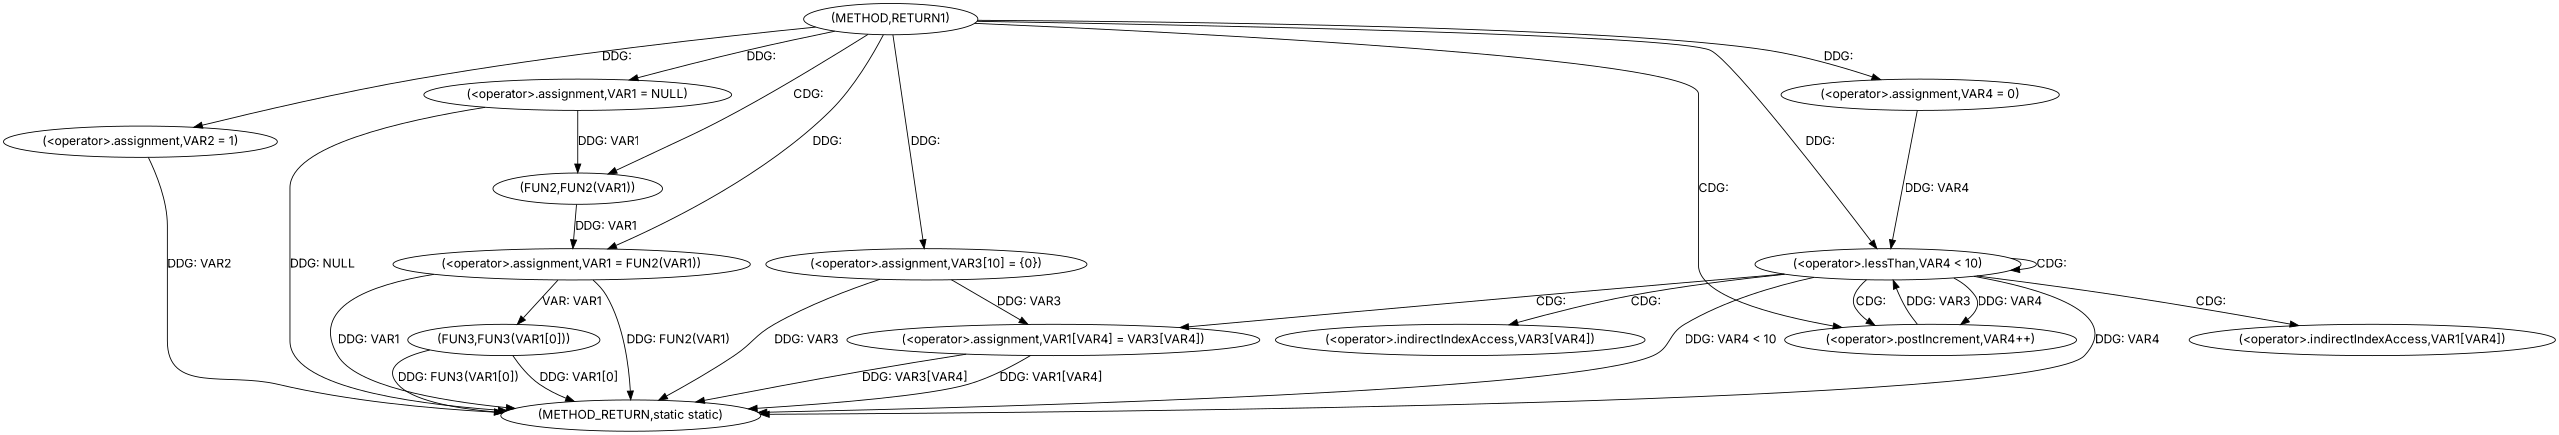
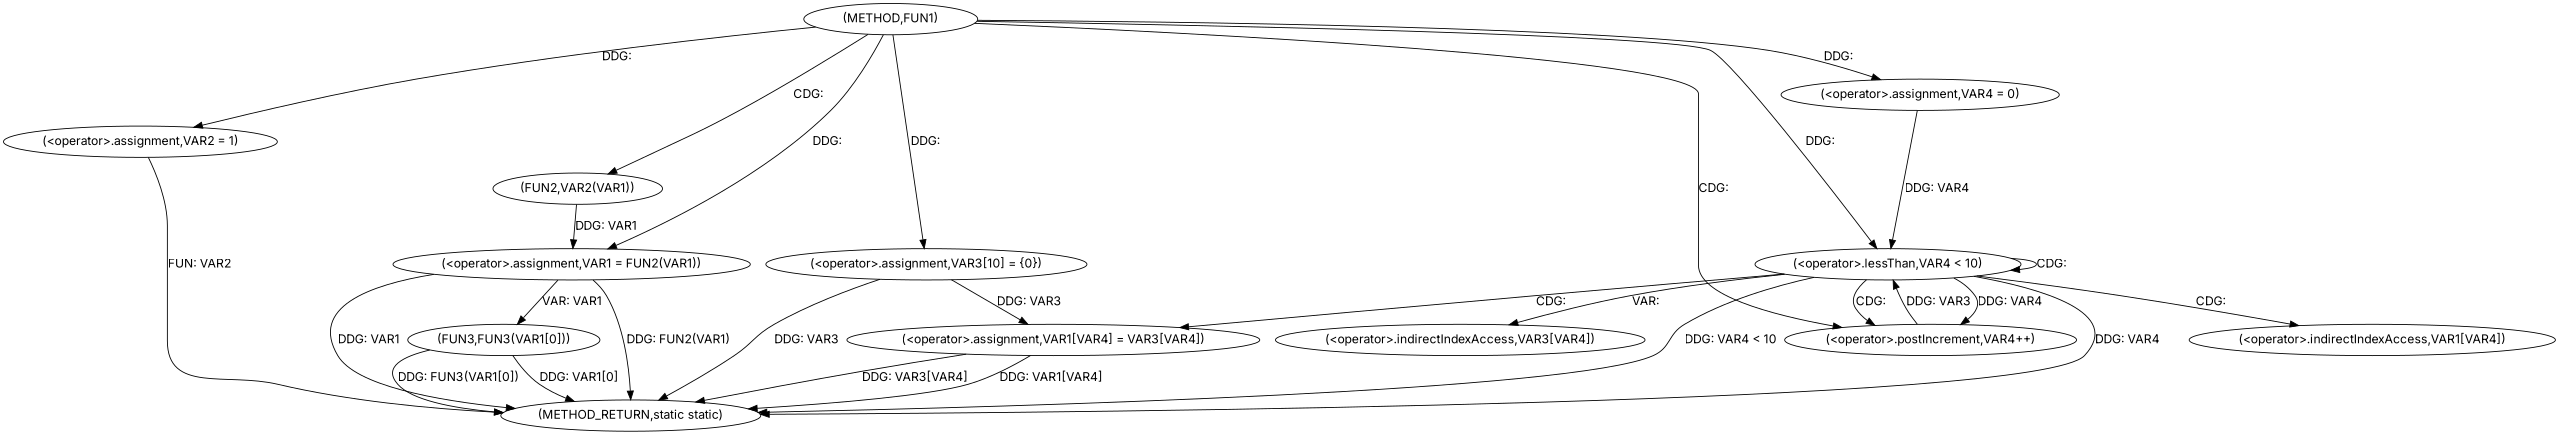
(891, 19) -> (891, 19)
(578, 95) -> none
(578, 189) -> (578, 189)
(200, 264) -> (200, 264)
(1648, 302) -> (1648, 302)
